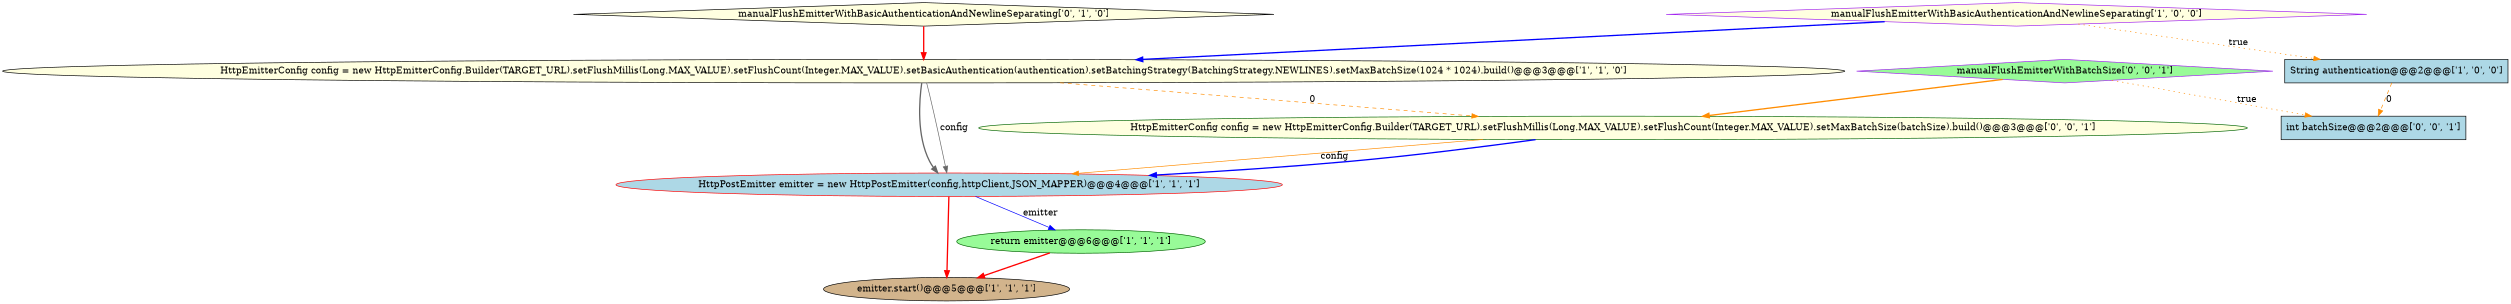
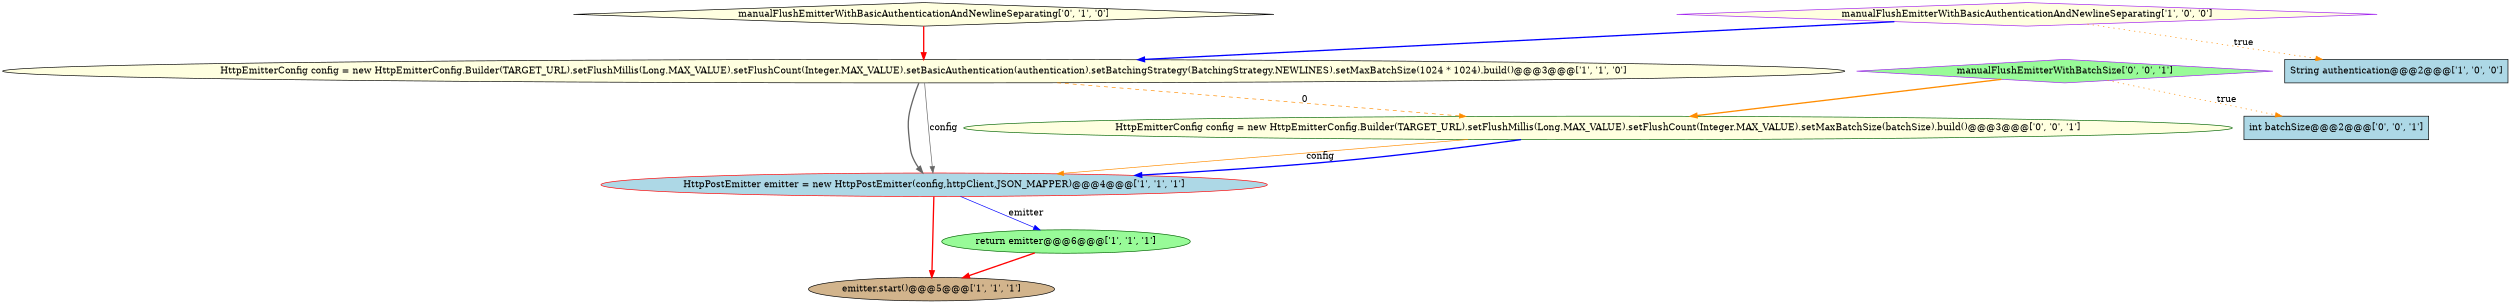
(2386, 97) -> none
